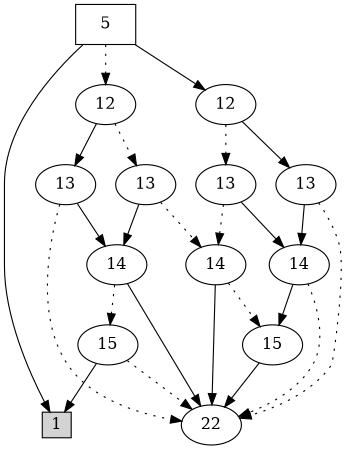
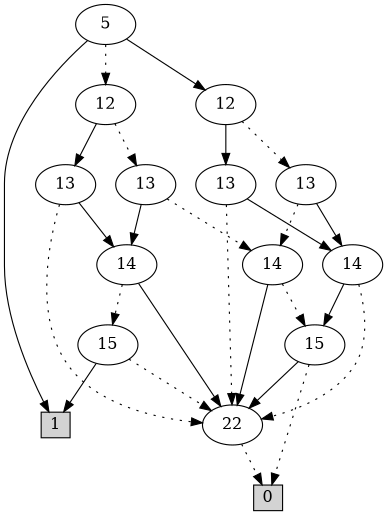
(106, 24) -> (106, 24)
none -> (268, 498)
